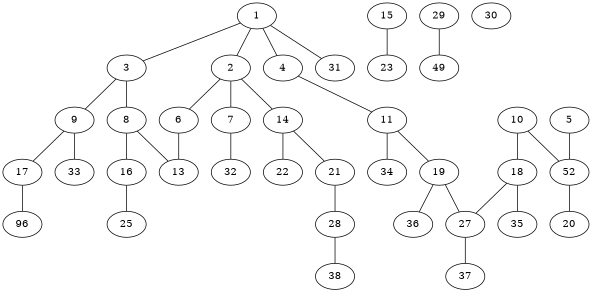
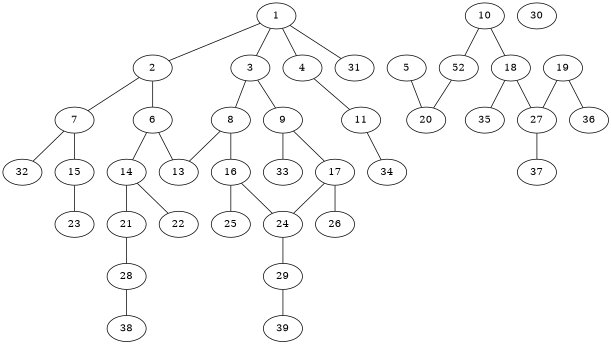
(439, 68) -> (283, 329)
(257, 94) -> (140, 146)
none -> (75, 146)
(413, 146) -> none
(569, 146) -> (416, 94)
(22, 224) -> (335, 224)
none -> (283, 224)
